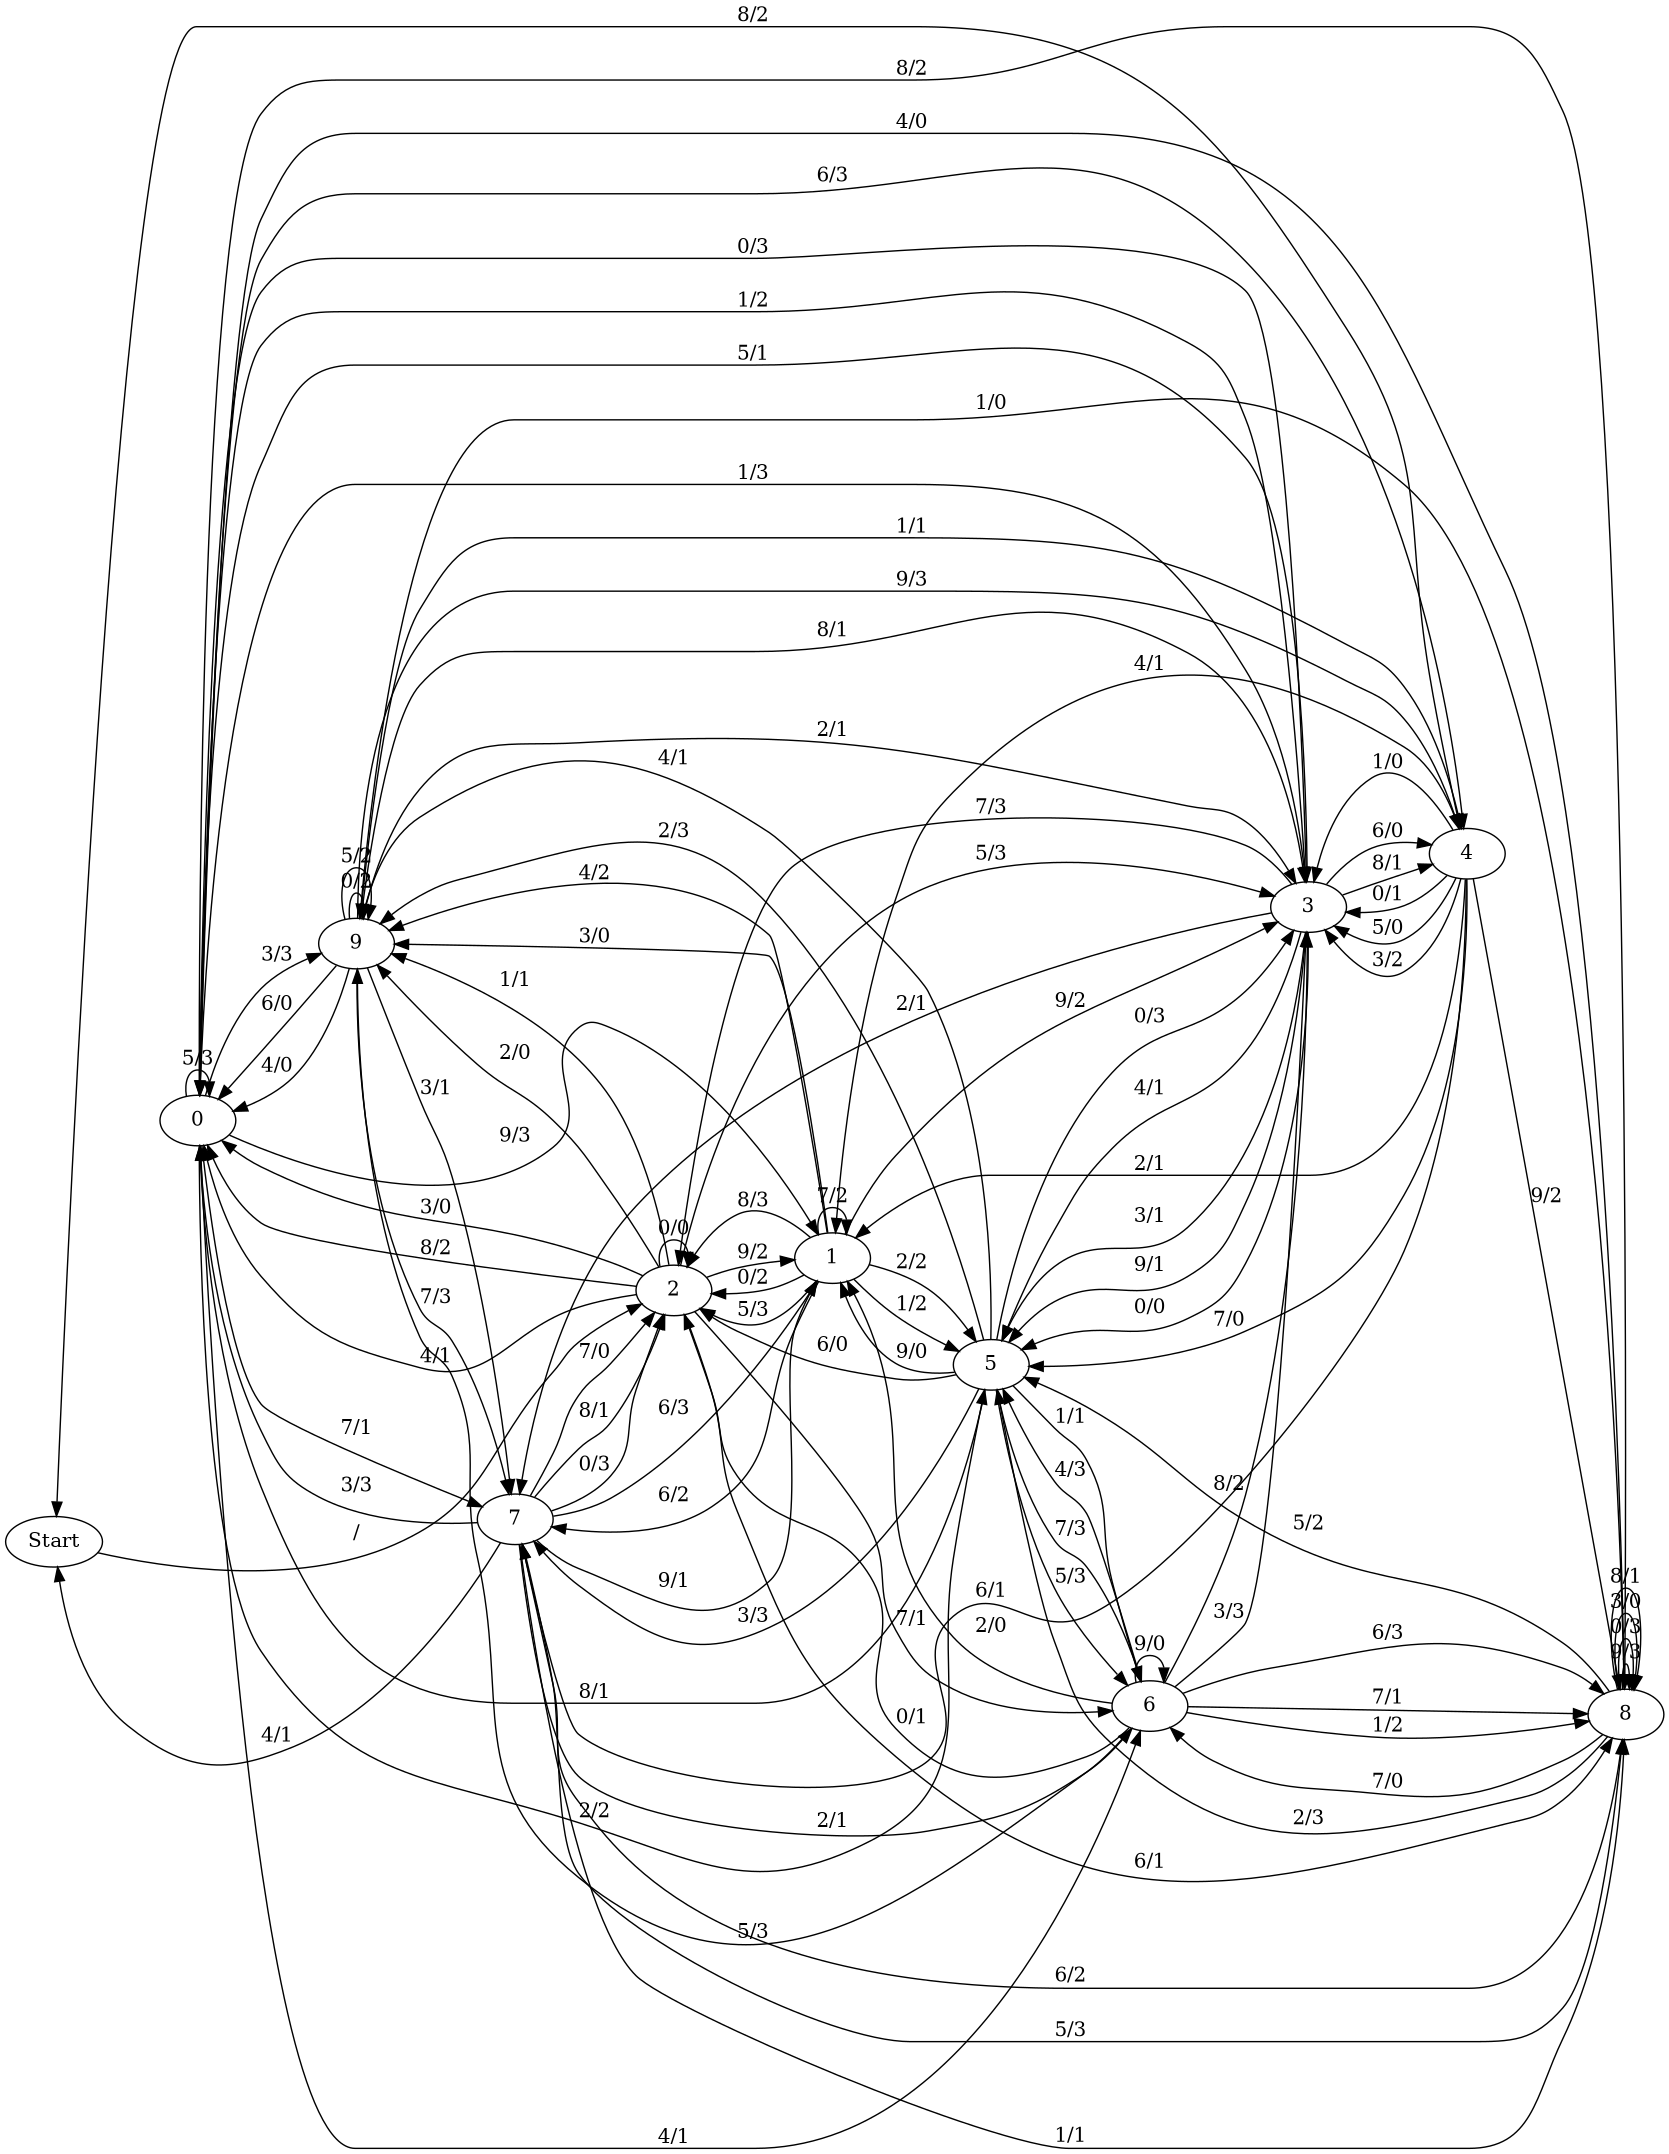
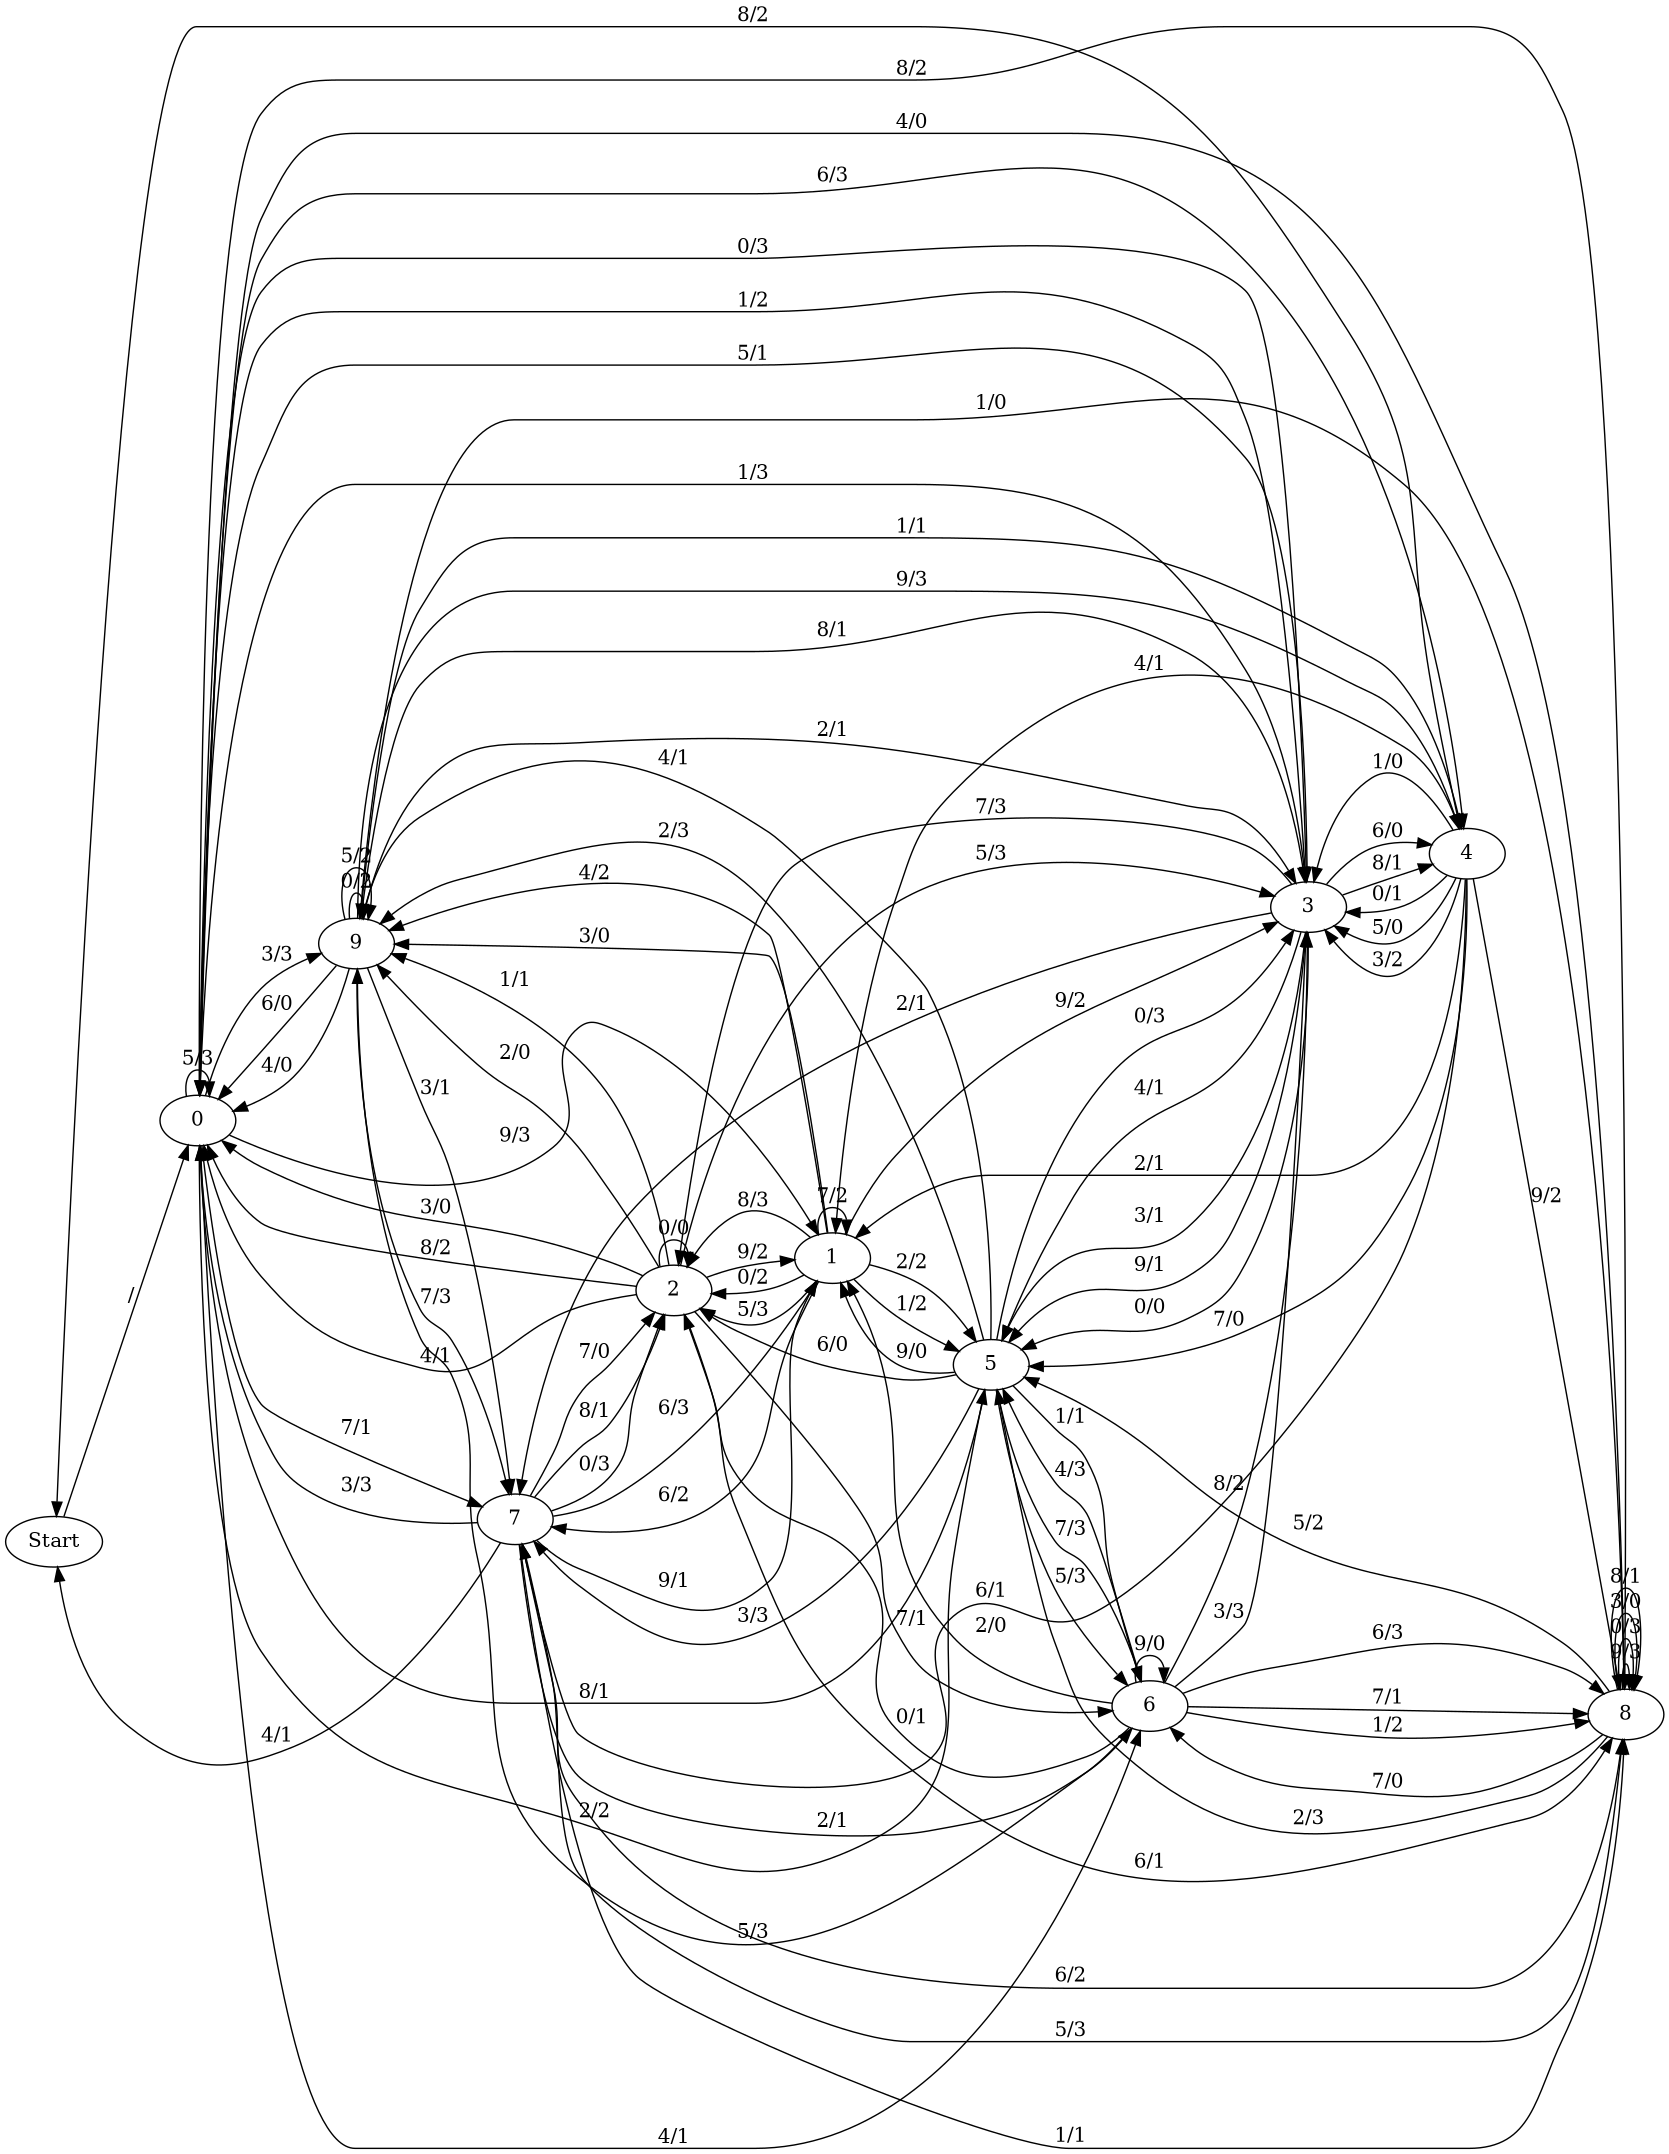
(410, 1536) -> (124, 1338)
